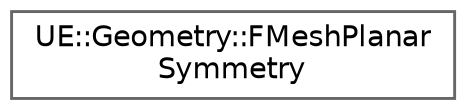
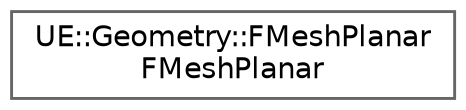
(233, 55) -> (233, 55)
